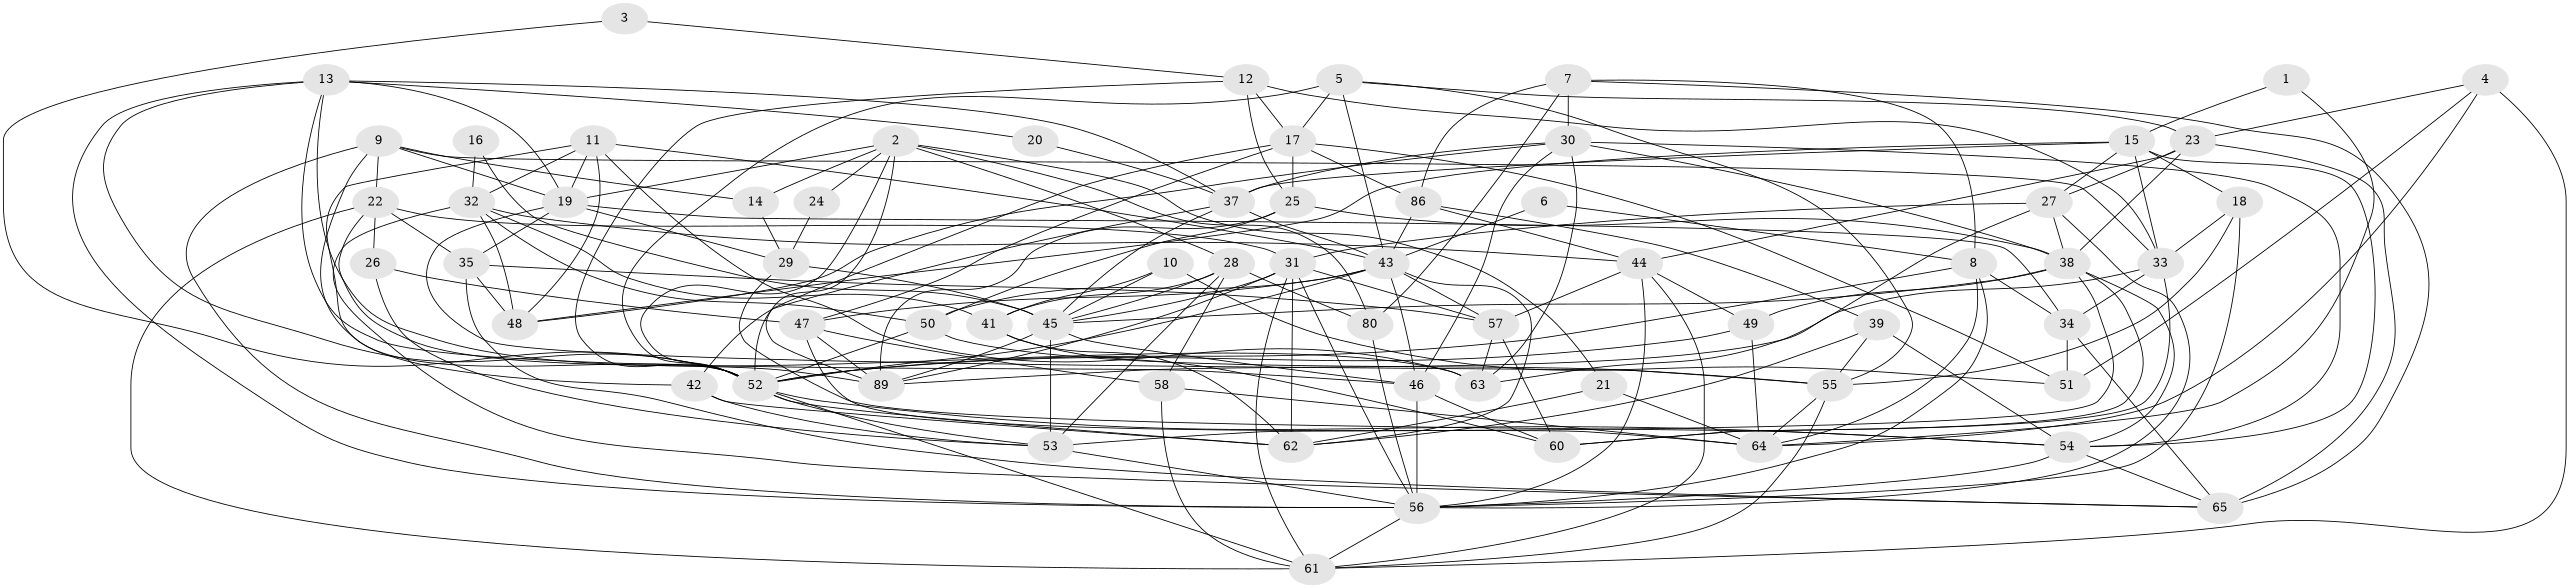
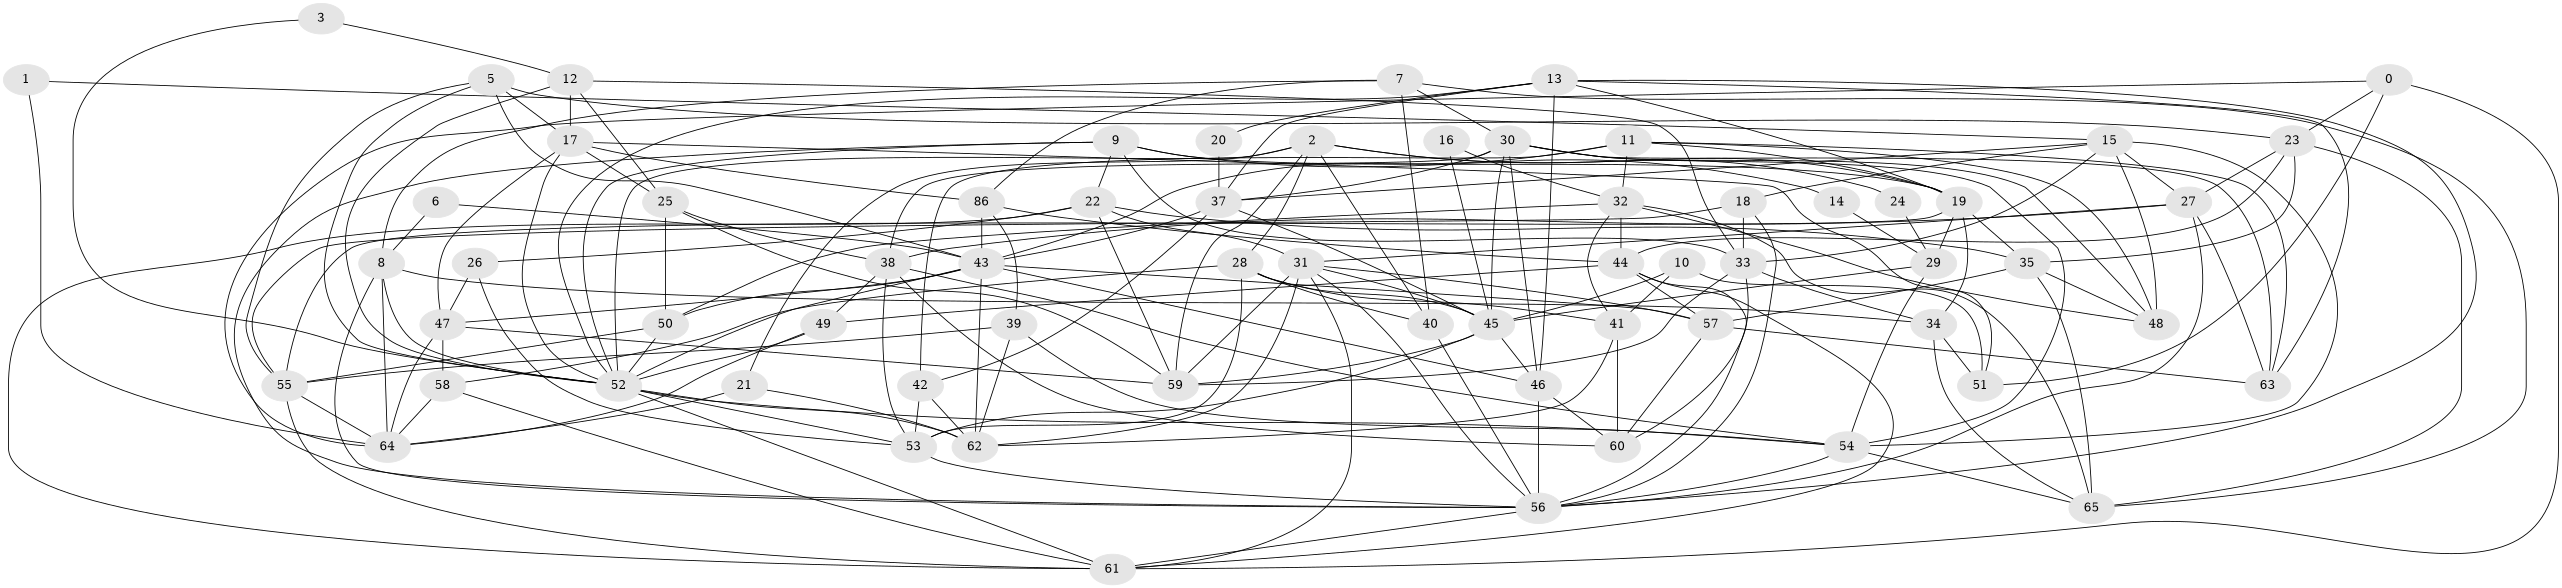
(2485, 80) -> (2389, 80)
(814, 175) -> none
(2133, 200) -> (2207, 245)
(1561, 304) -> (1496, 202)
(1370, 325) -> (1431, 325)
(881, 386) -> (1176, 386)
